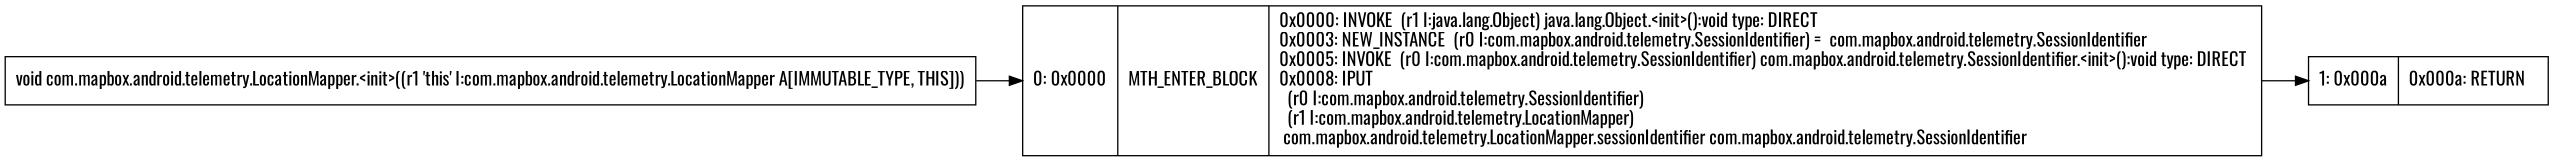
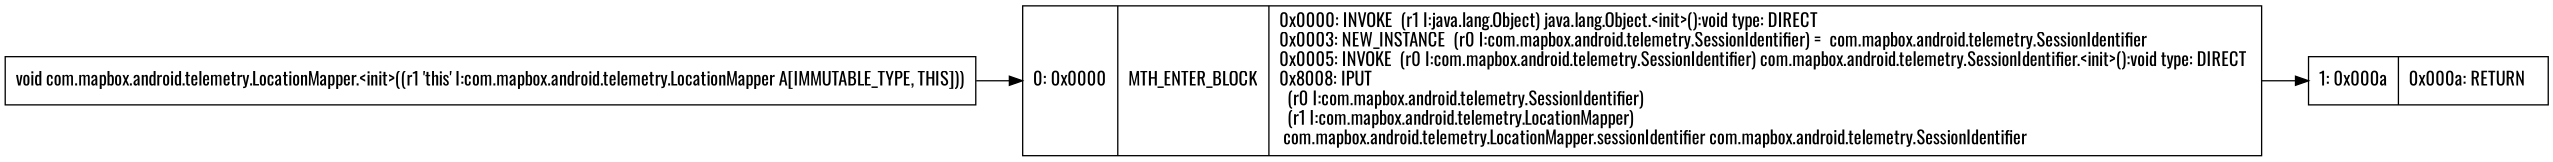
(1331, 80) -> (1330, 80)
